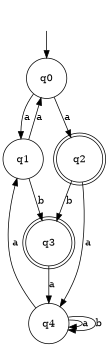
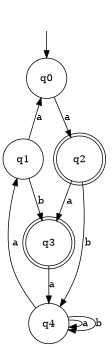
(24, 112) -> none
(70, 201) -> (70, 201)
(88, 243) -> (88, 243)
